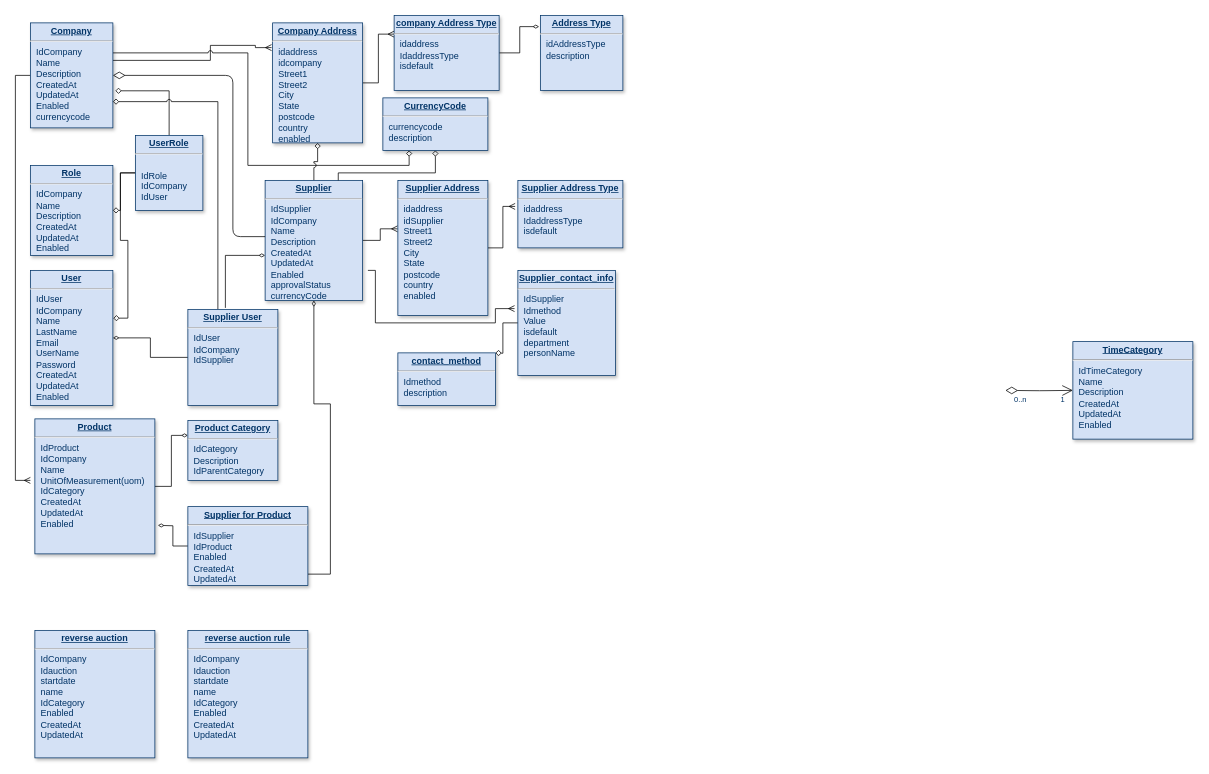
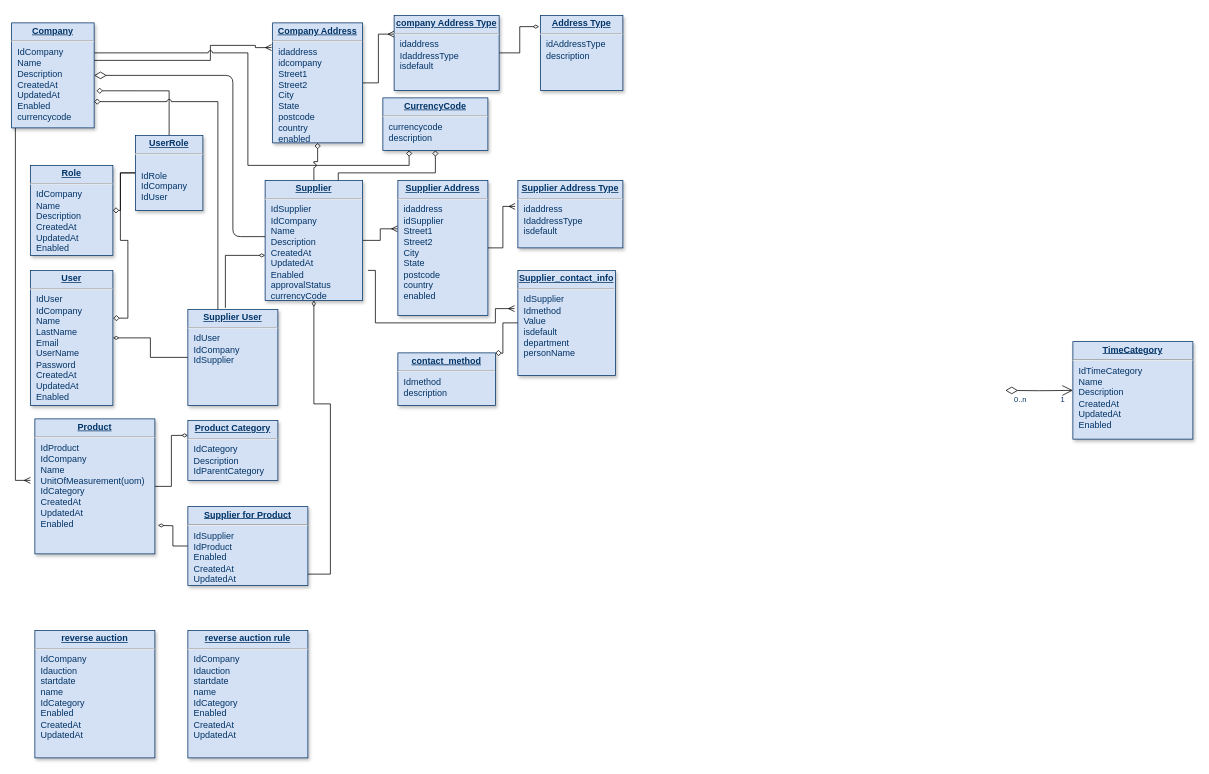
(72, 75) -> (53, 75)
